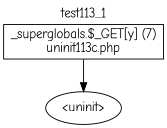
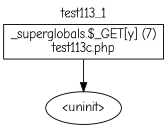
(84, 42) -> (84, 42)
